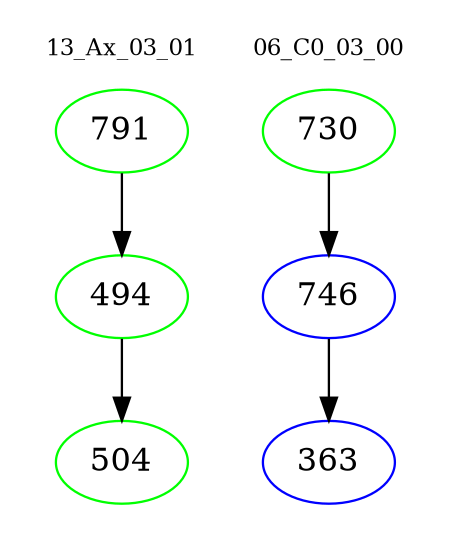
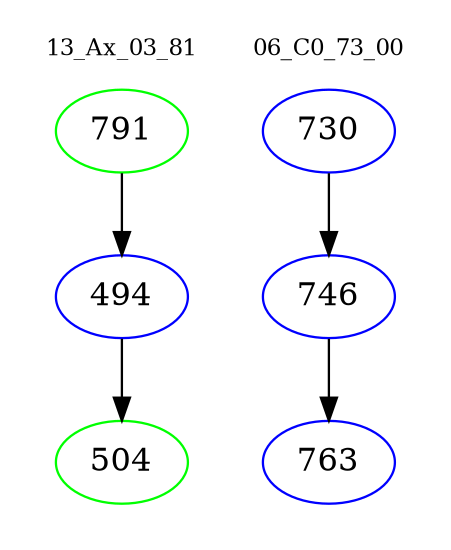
(122, 49) -> (122, 49)
(329, 49) -> (329, 49)
(329, 131) -> (329, 131)
(122, 297) -> (122, 297)
(329, 462) -> (329, 462)
